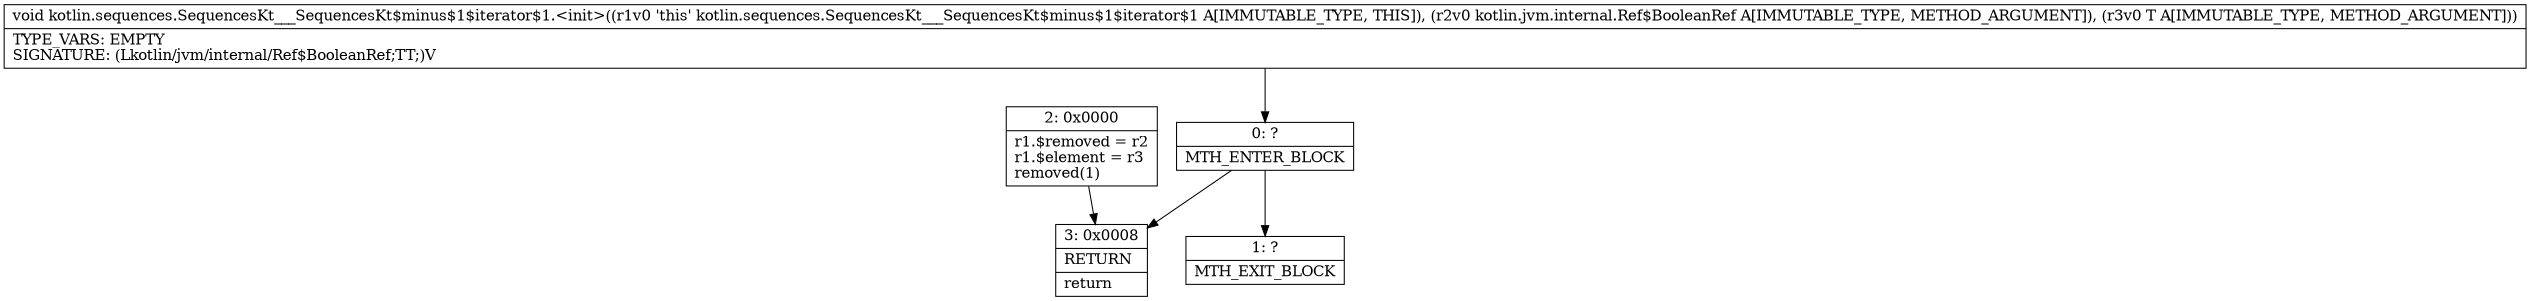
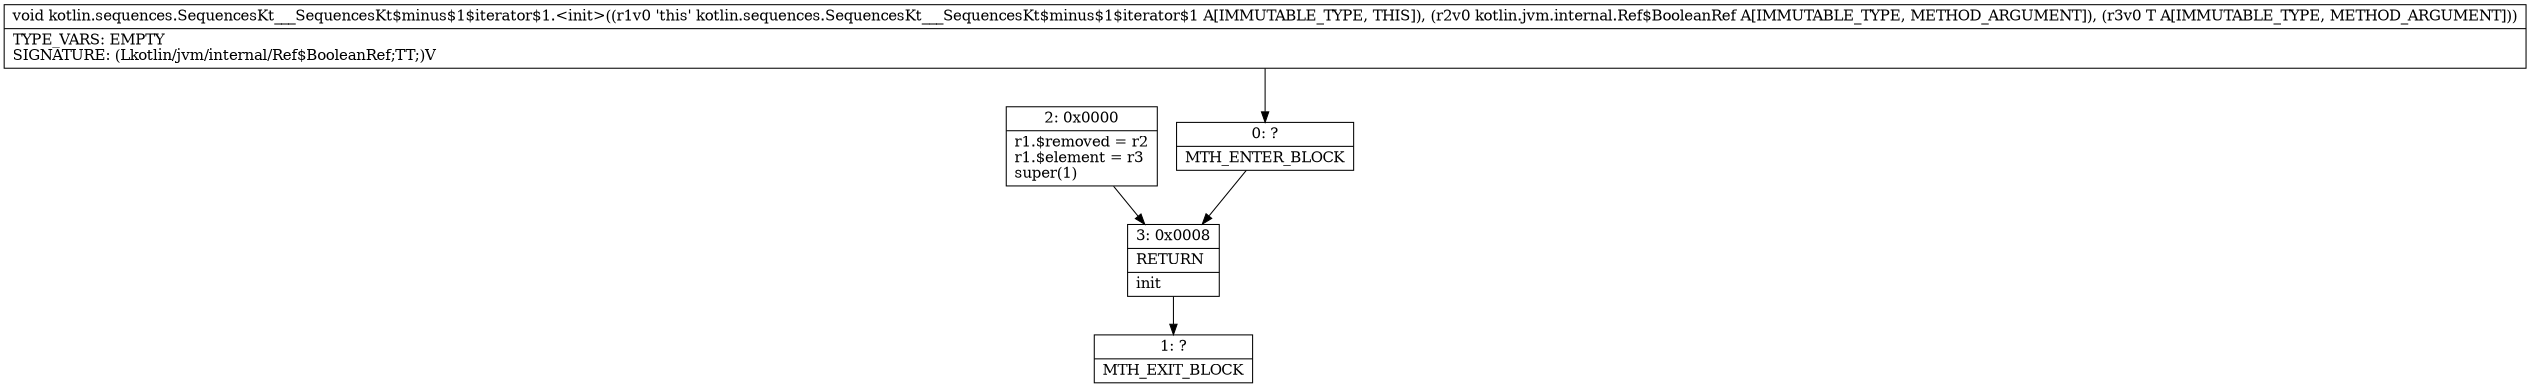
(1057, 173) -> (1046, 173)
(1265, 198) -> (1173, 310)
(1088, 284) -> (1149, 284)
